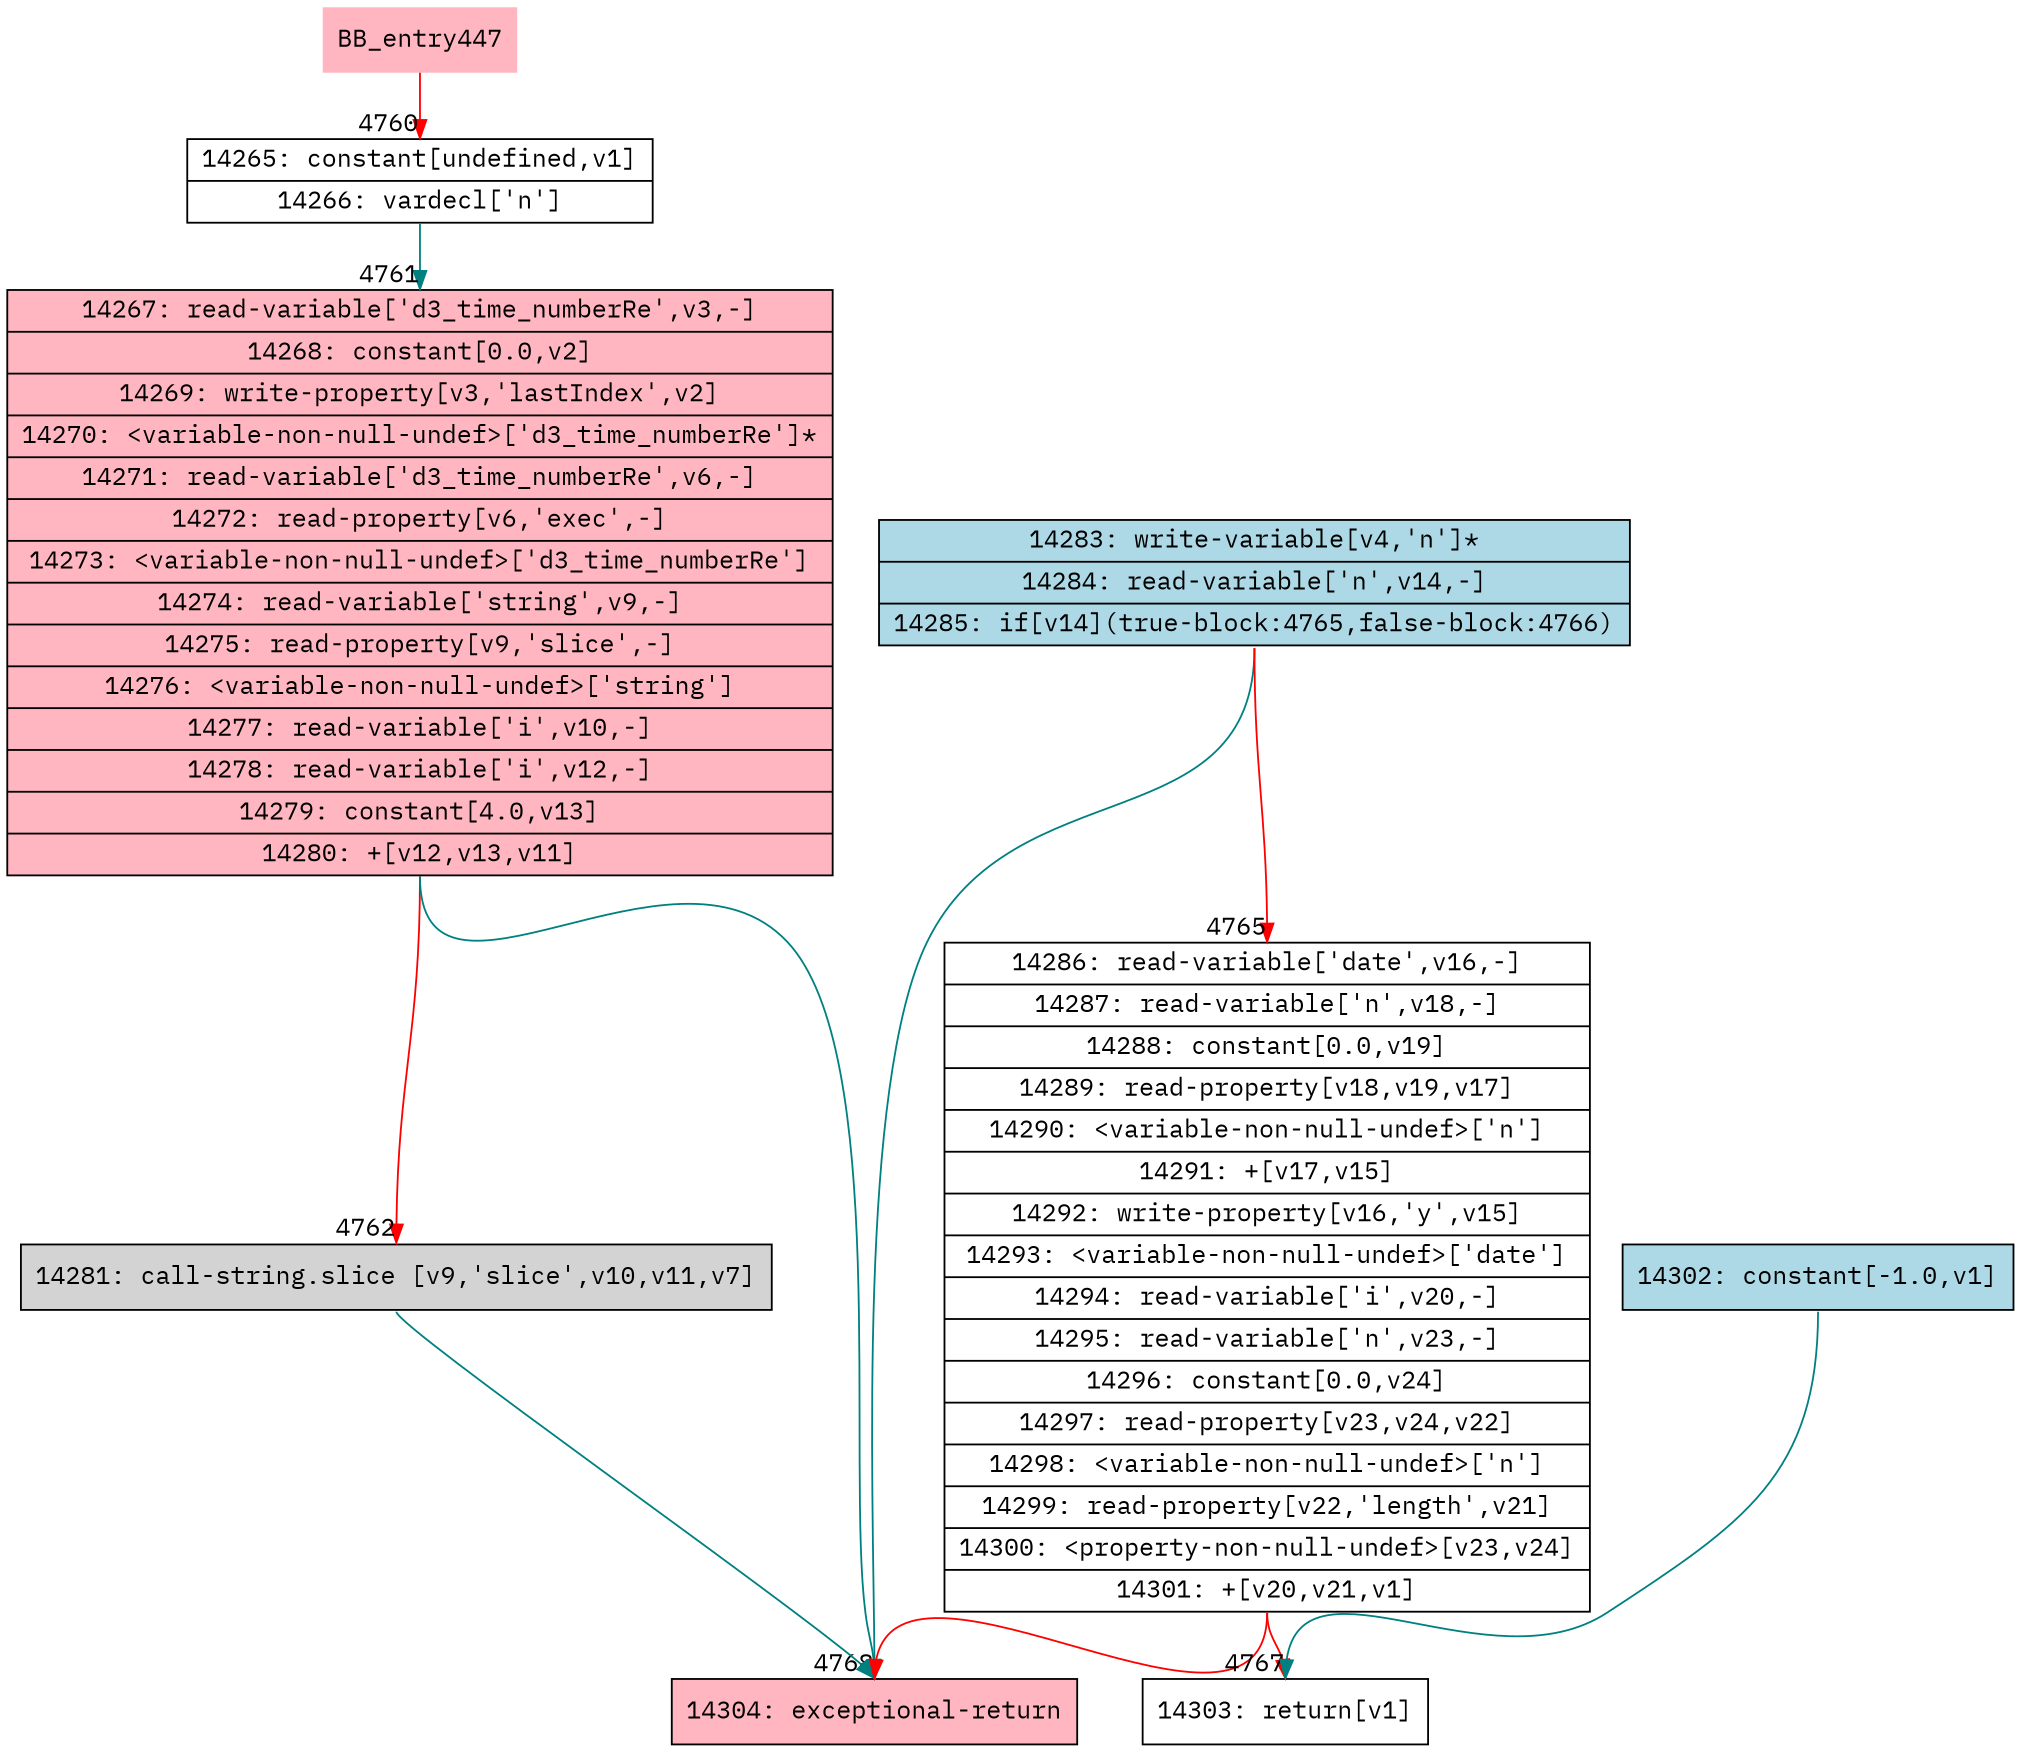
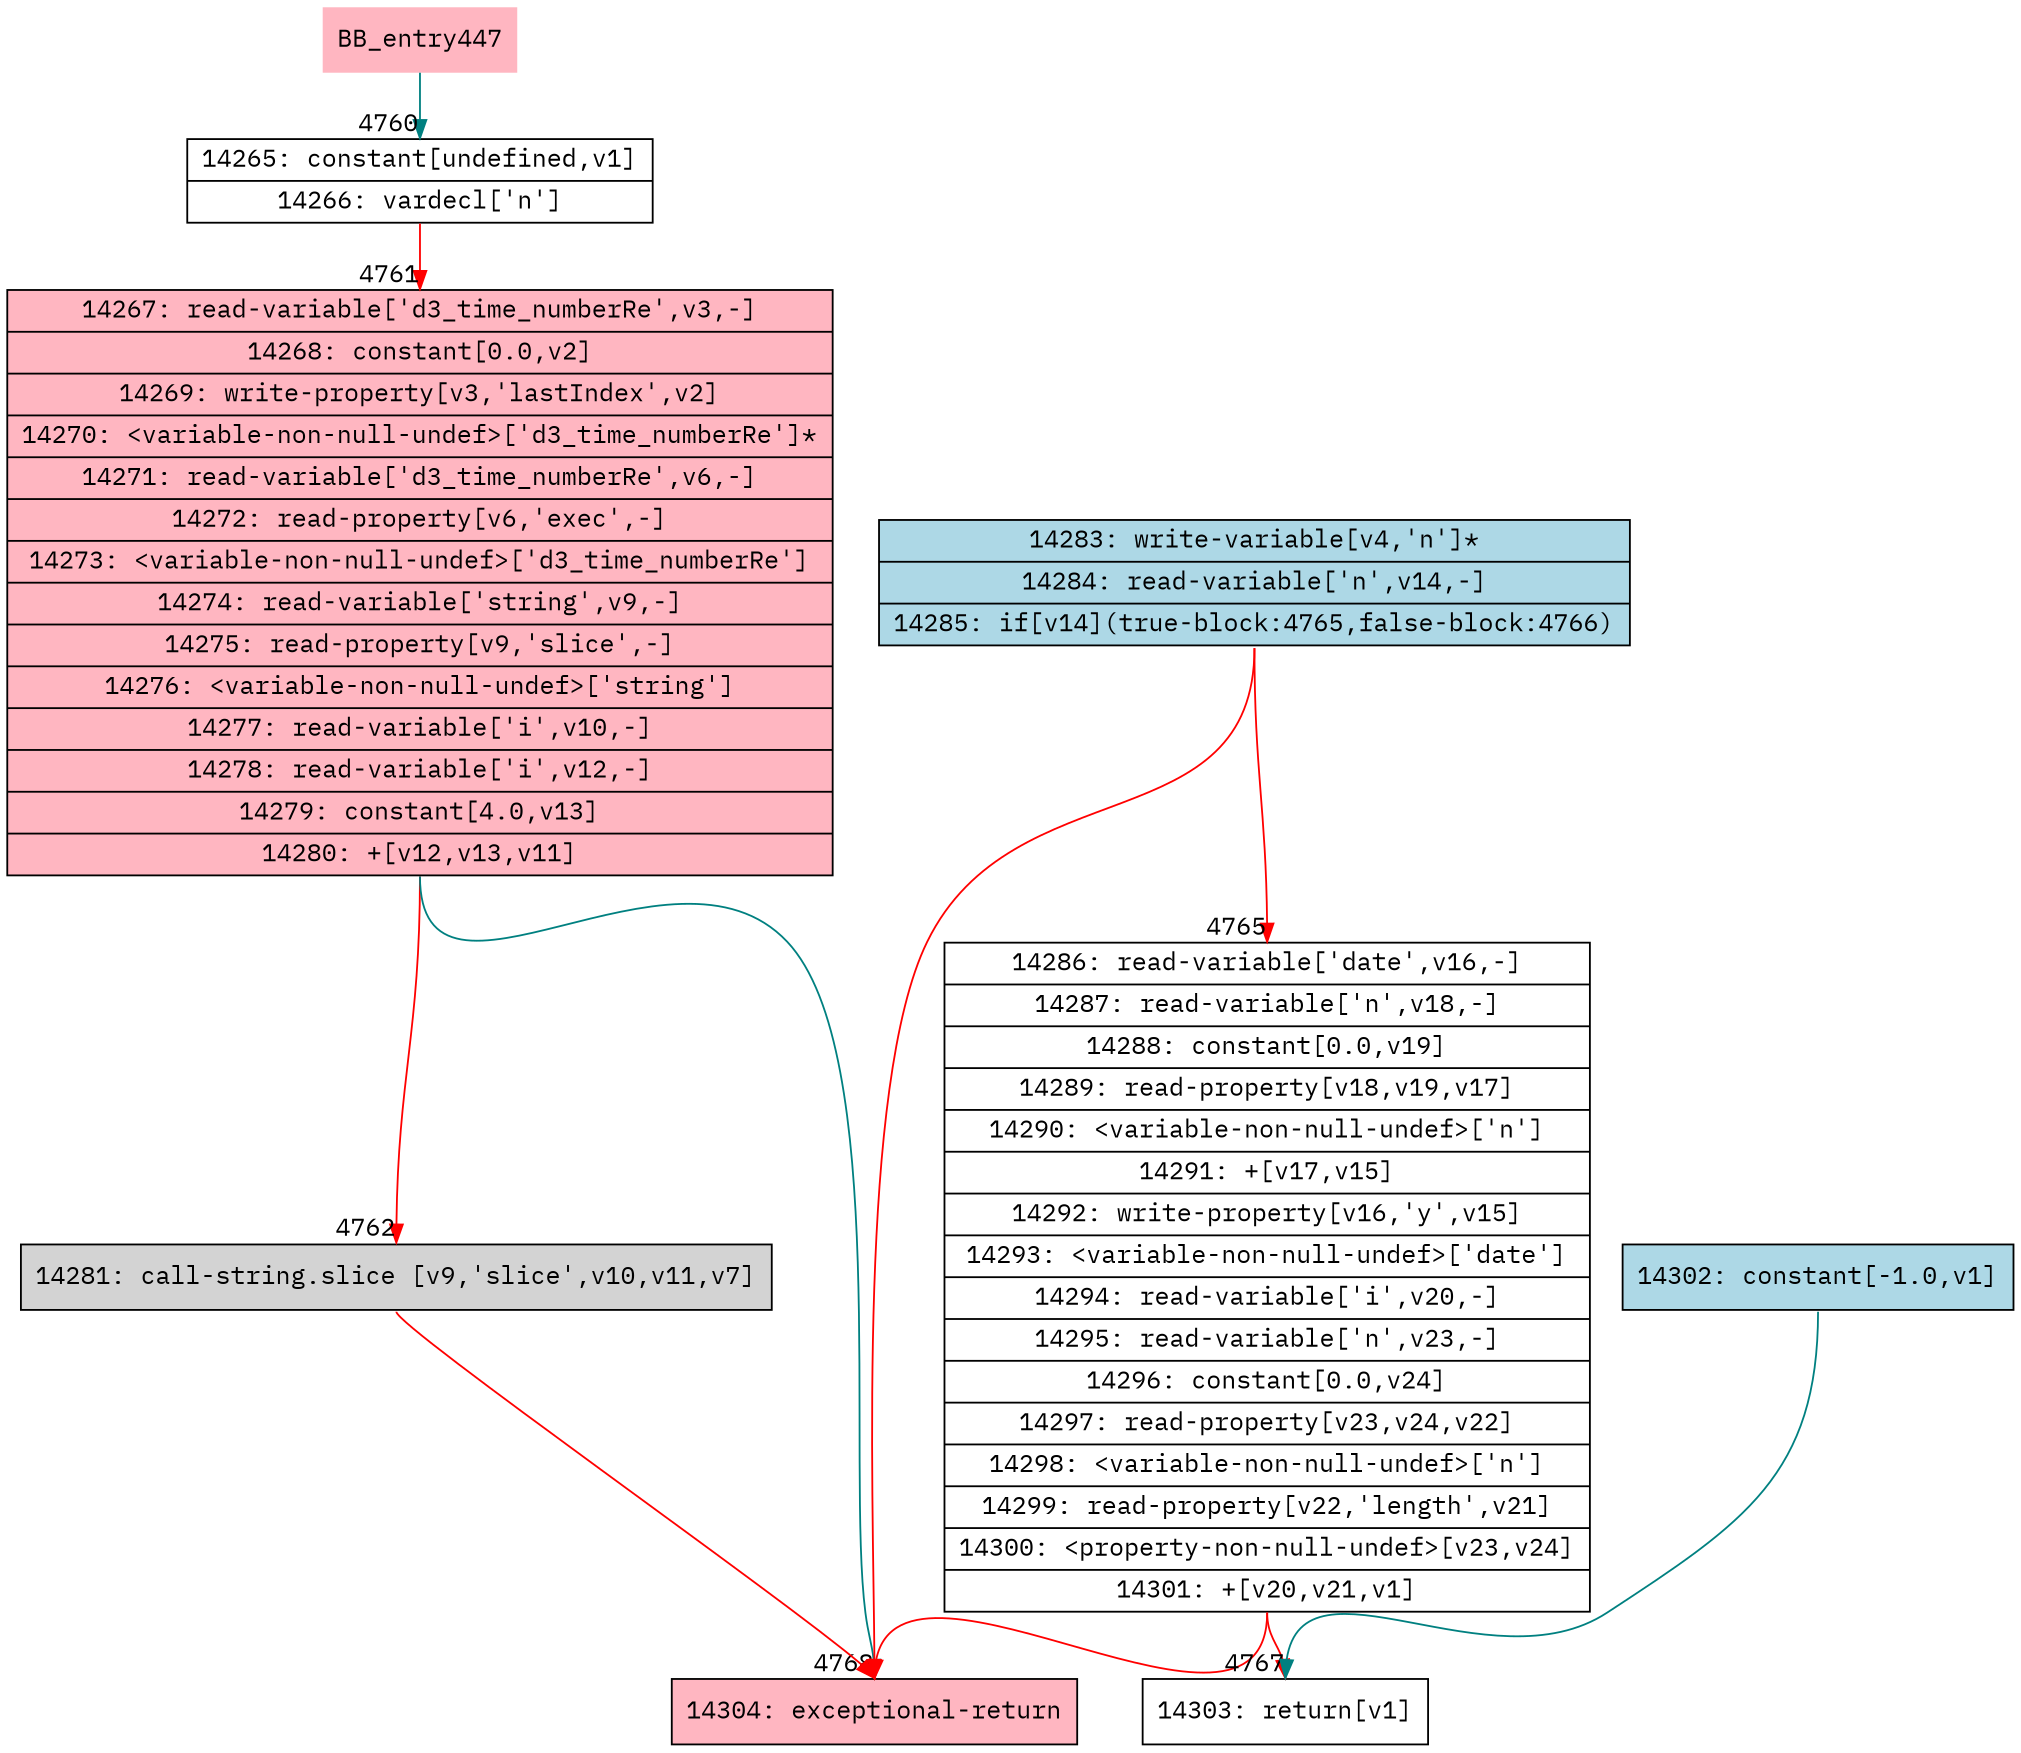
(420, 96) -> (420, 96)
(420, 247) -> (420, 247)
(894, 1066) -> (894, 1066)
(628, 1489) -> (628, 1489)
